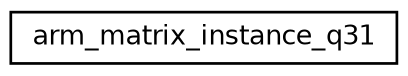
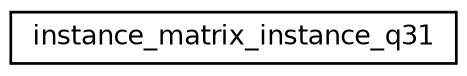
(204, 38) -> (234, 38)
